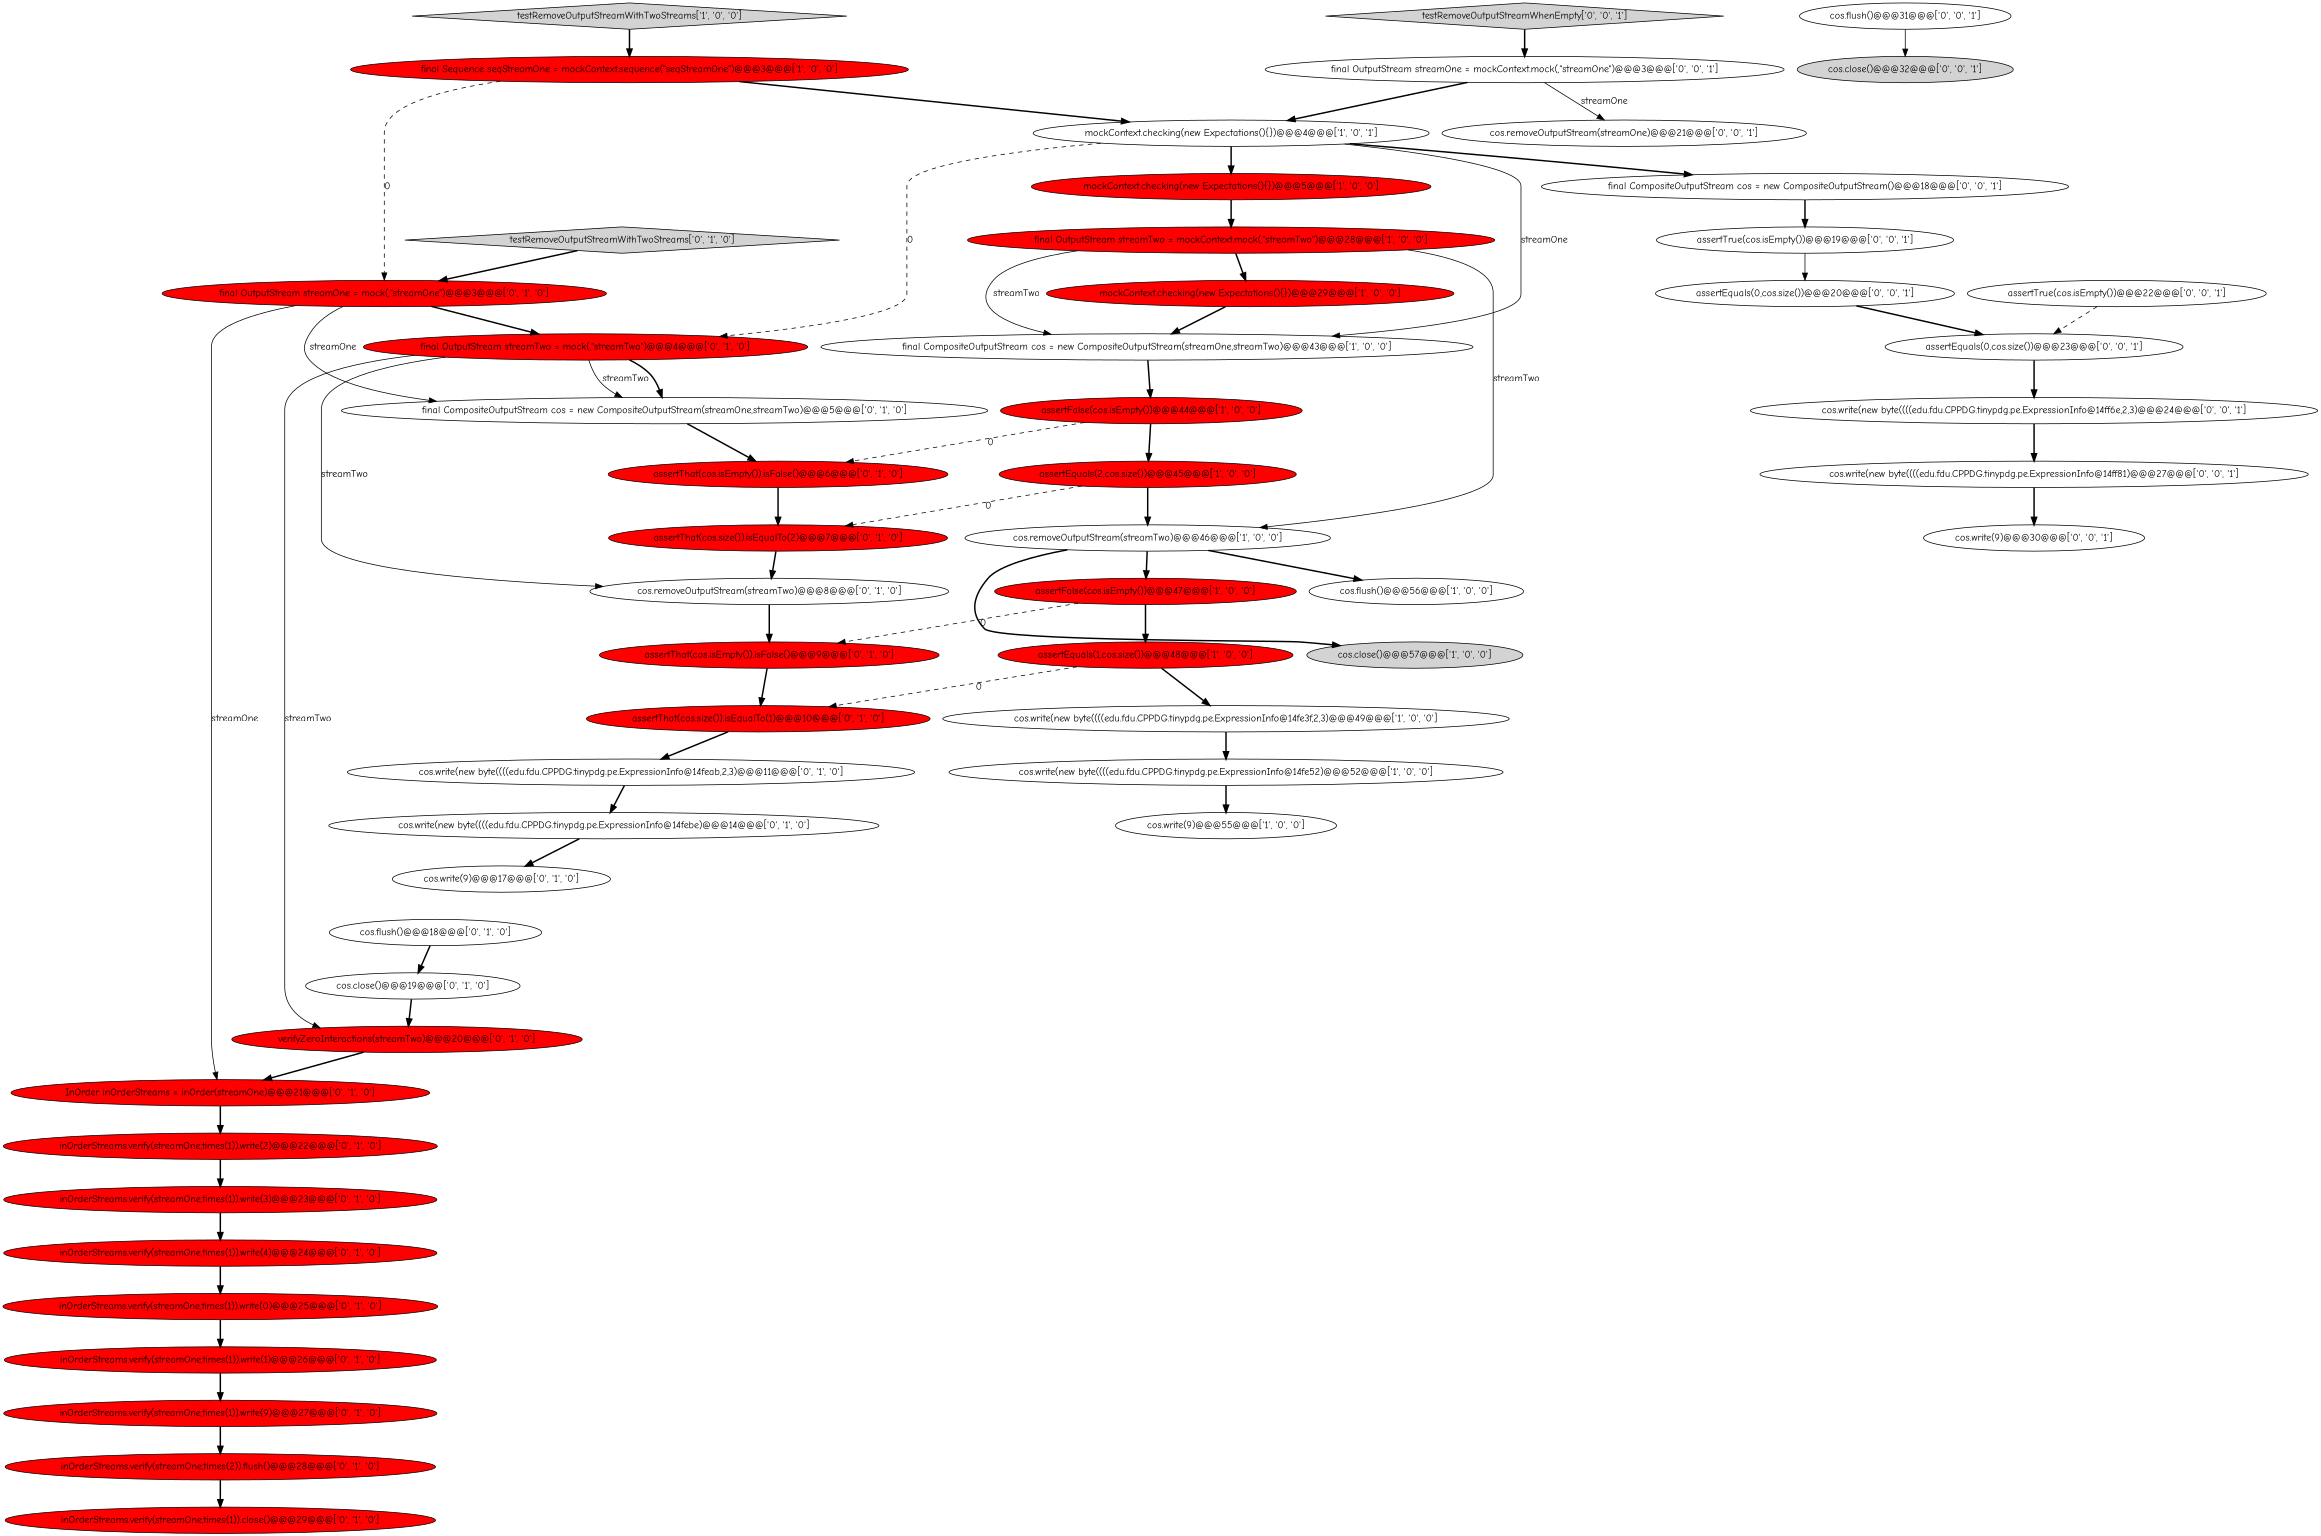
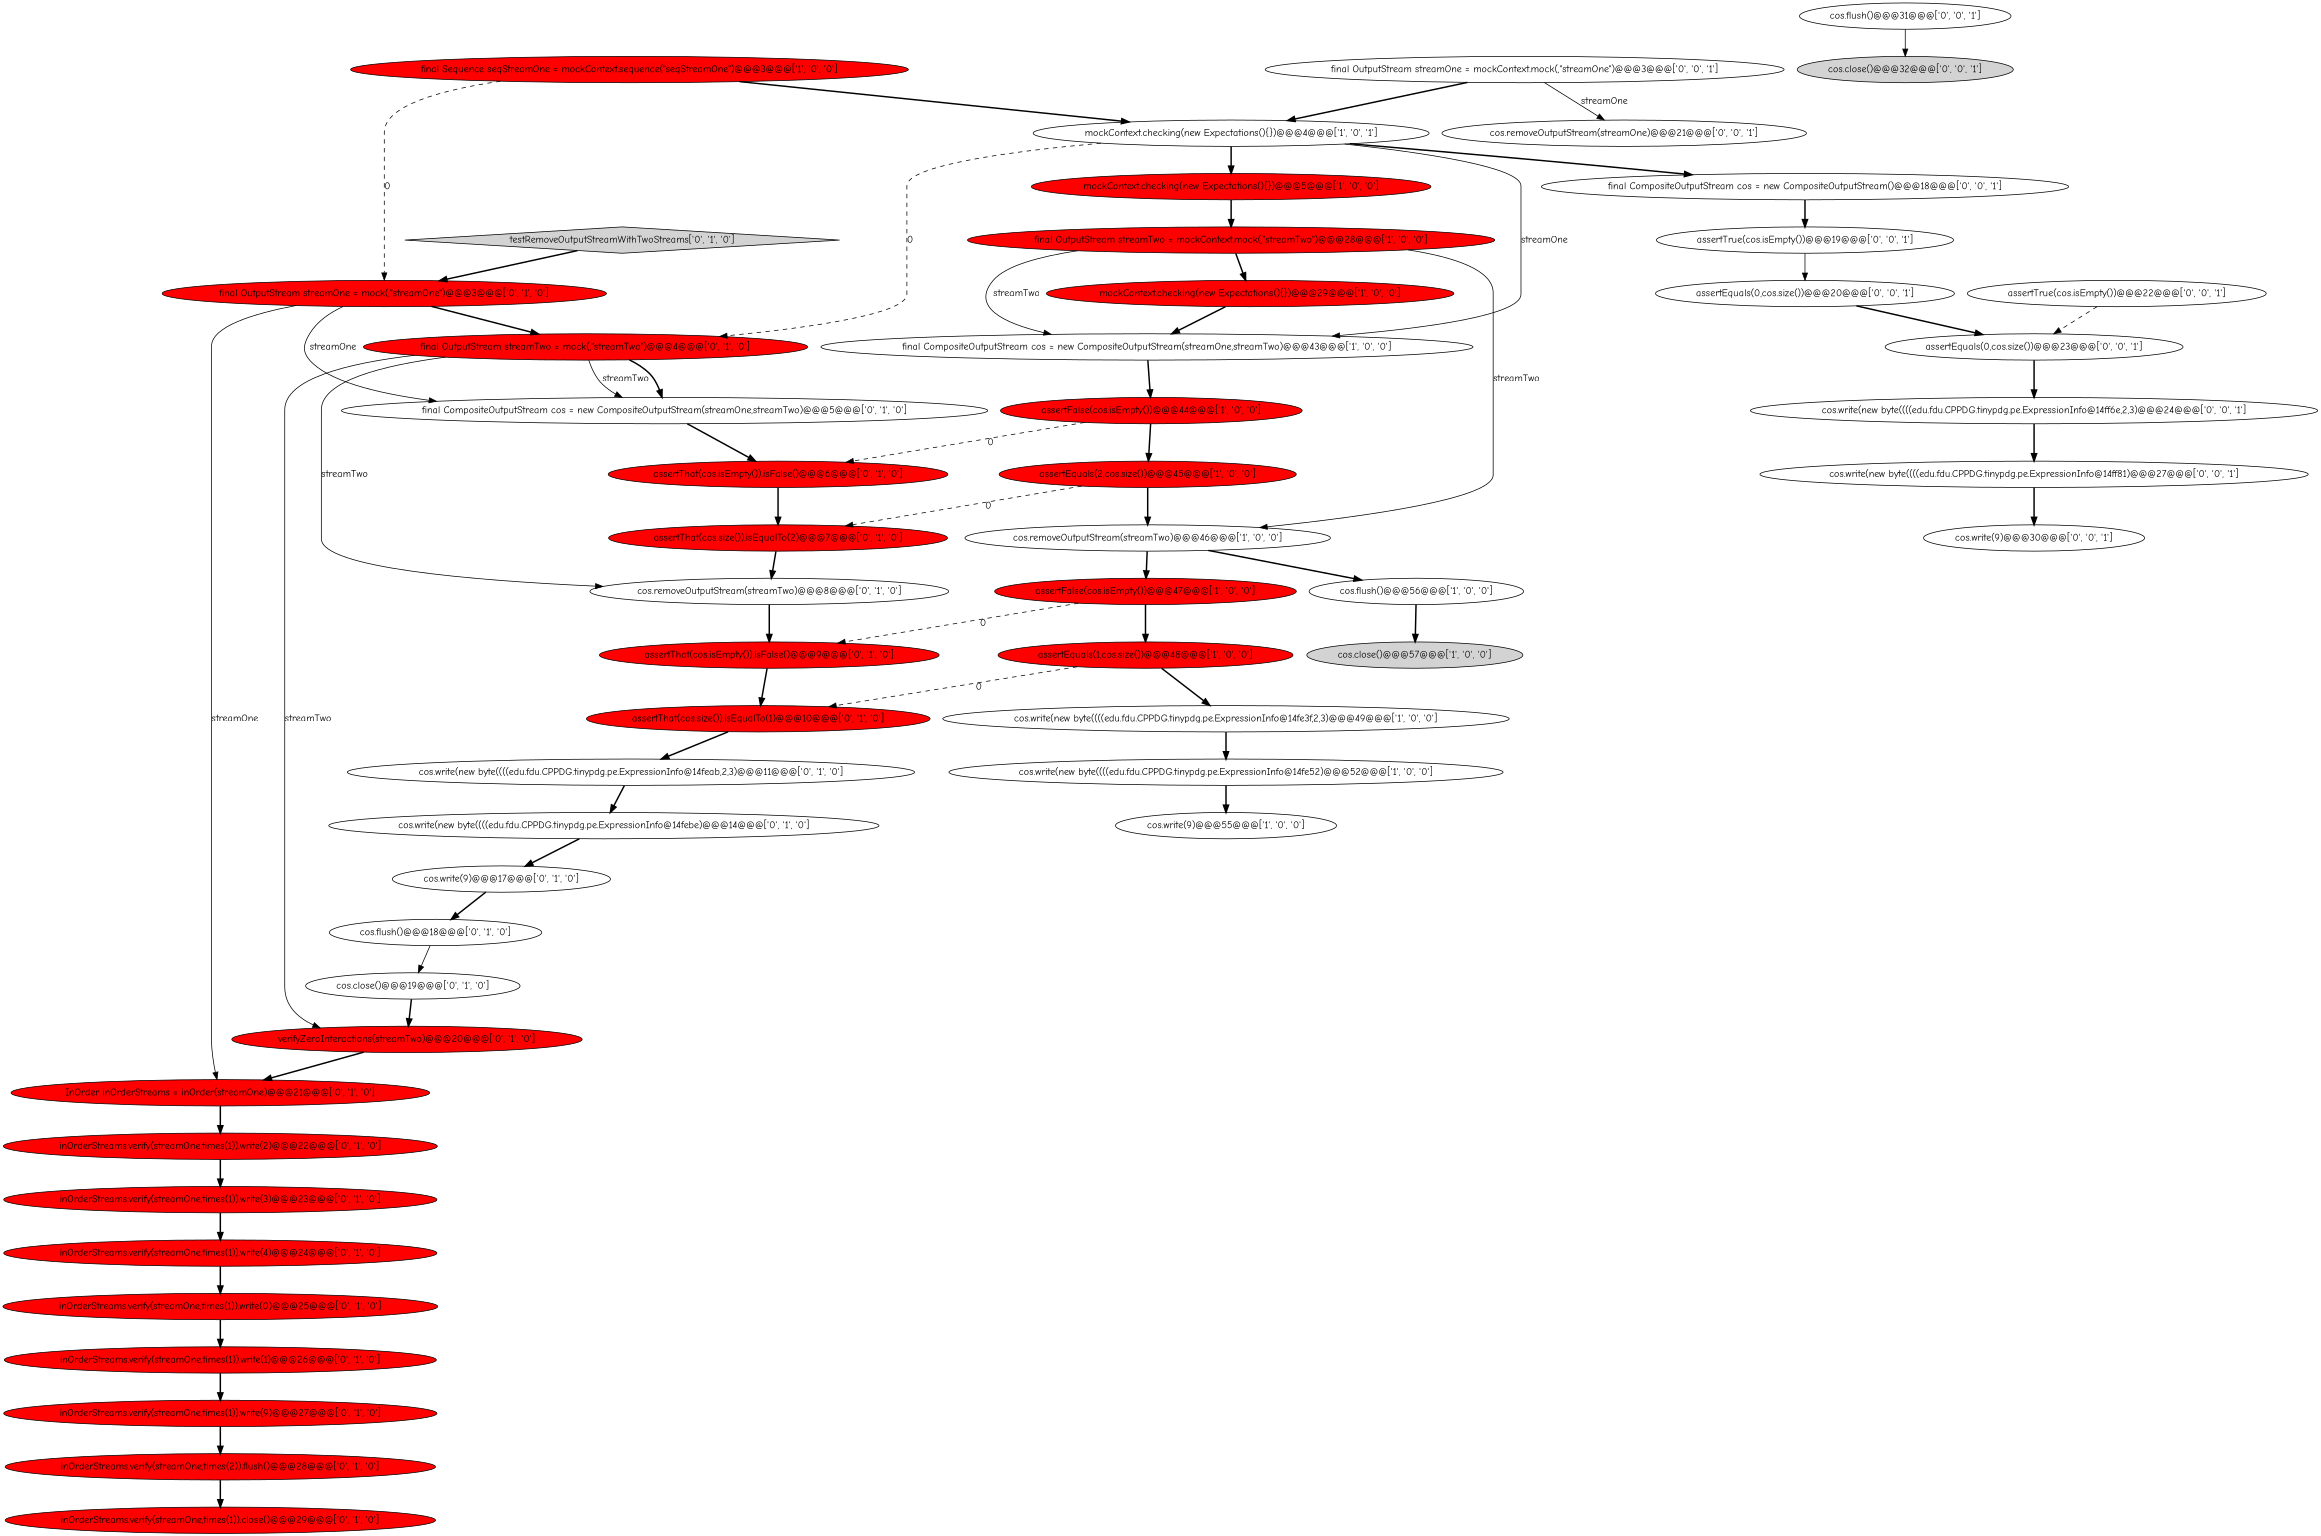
(629, 16) -> none
(1525, 16) -> none
(1087, 638) -> (1416, 620)
none -> (471, 903)
(426, 956) -> (426, 956)
